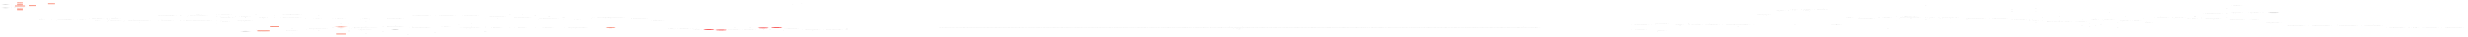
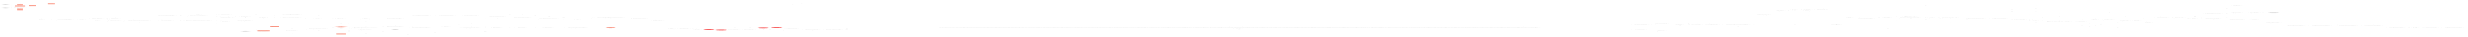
(20, 3) -> none
